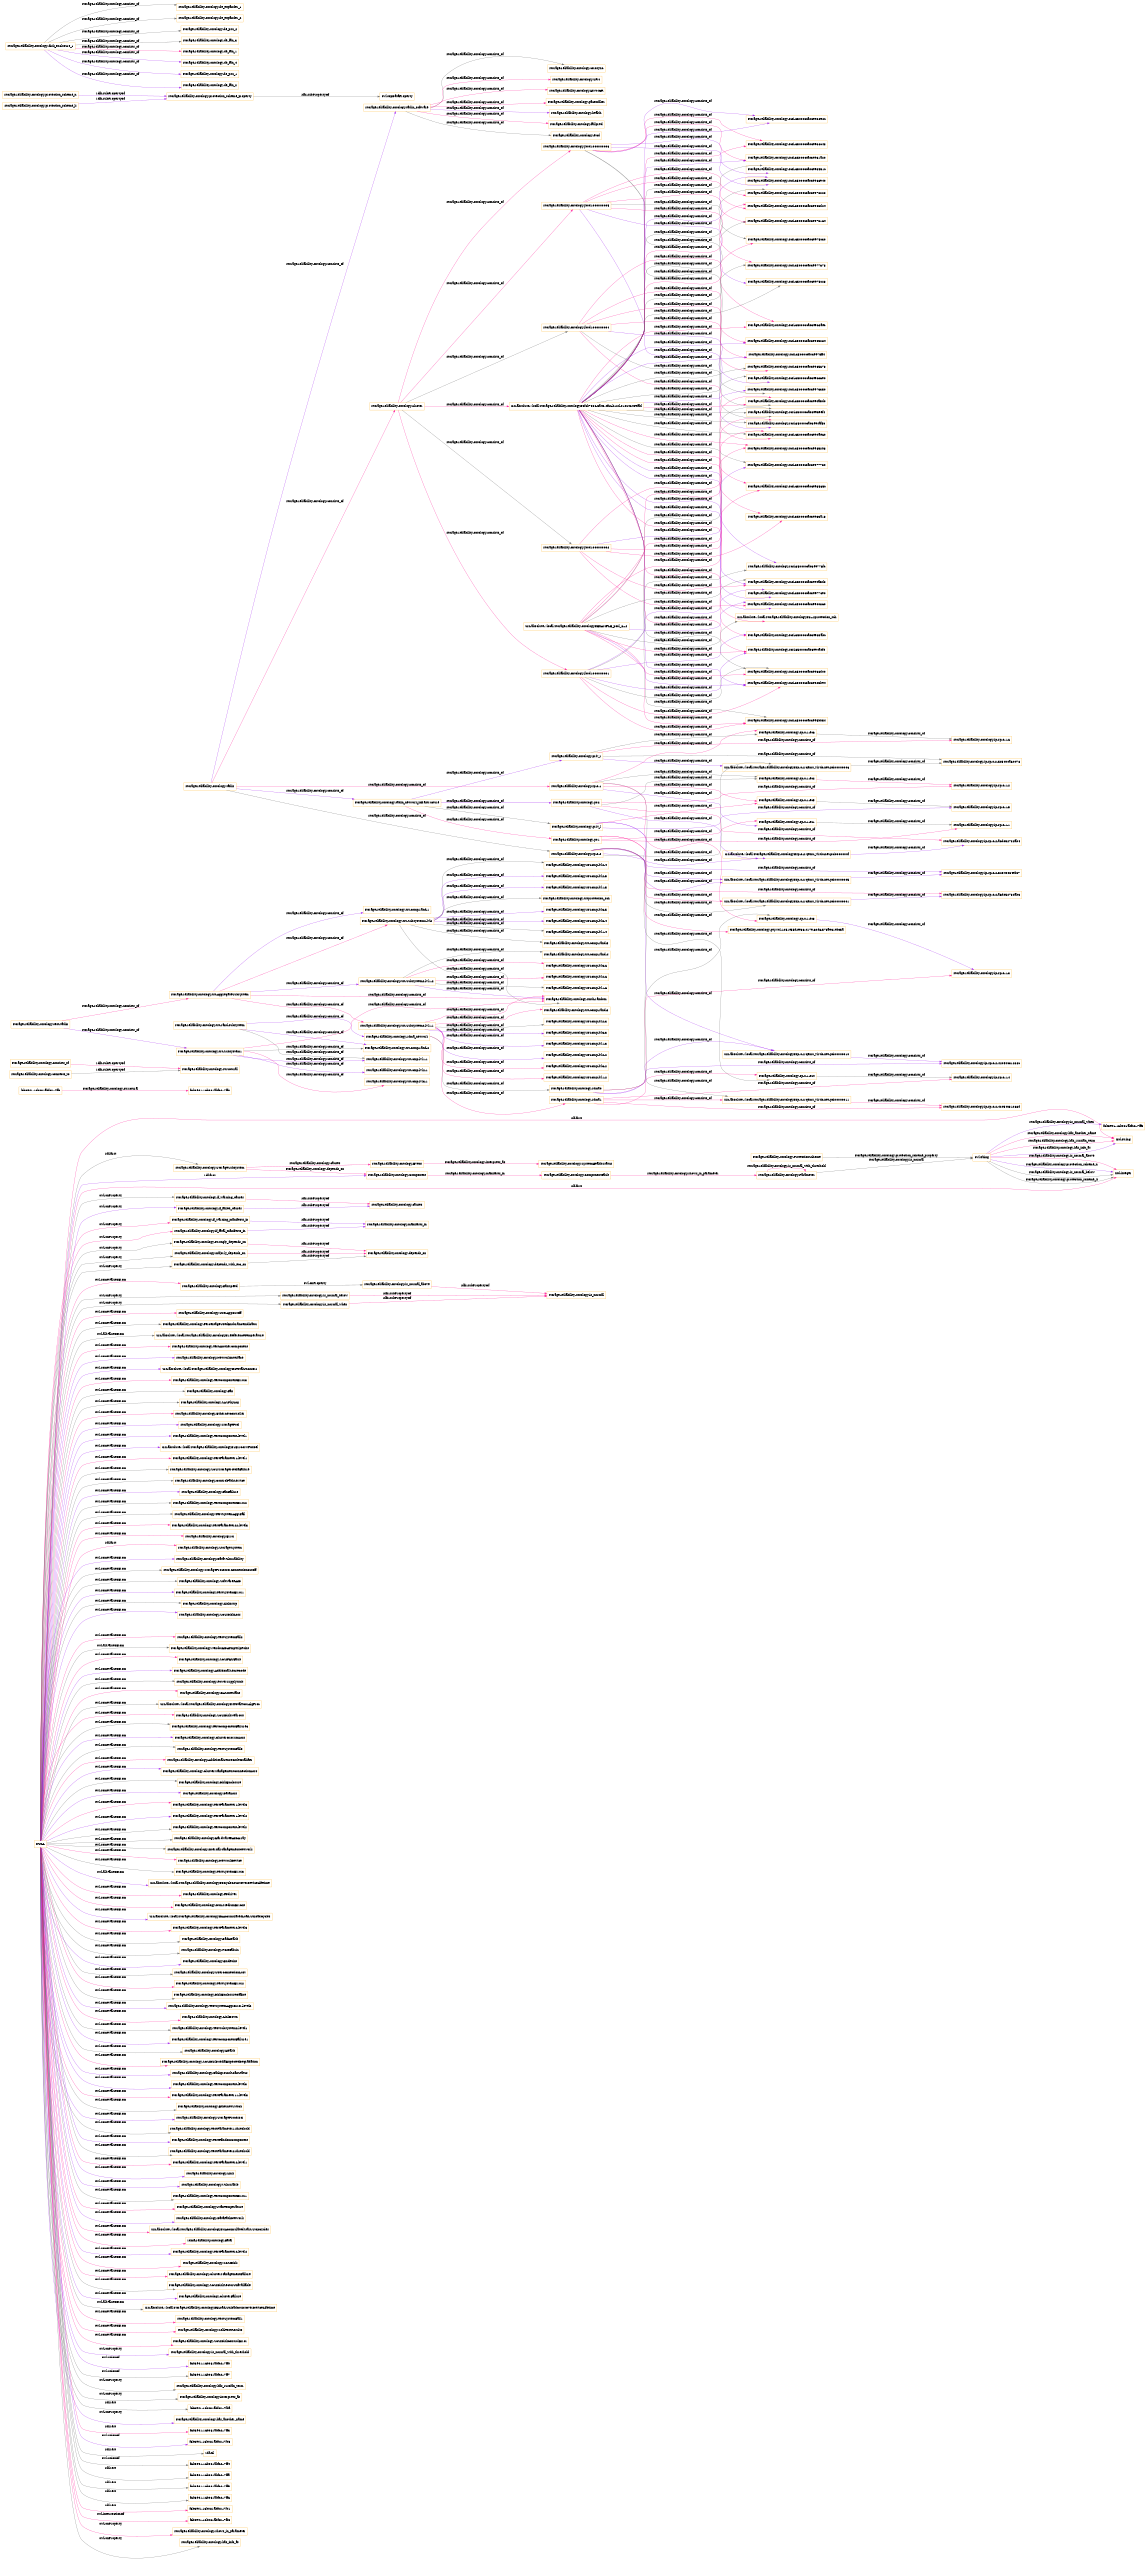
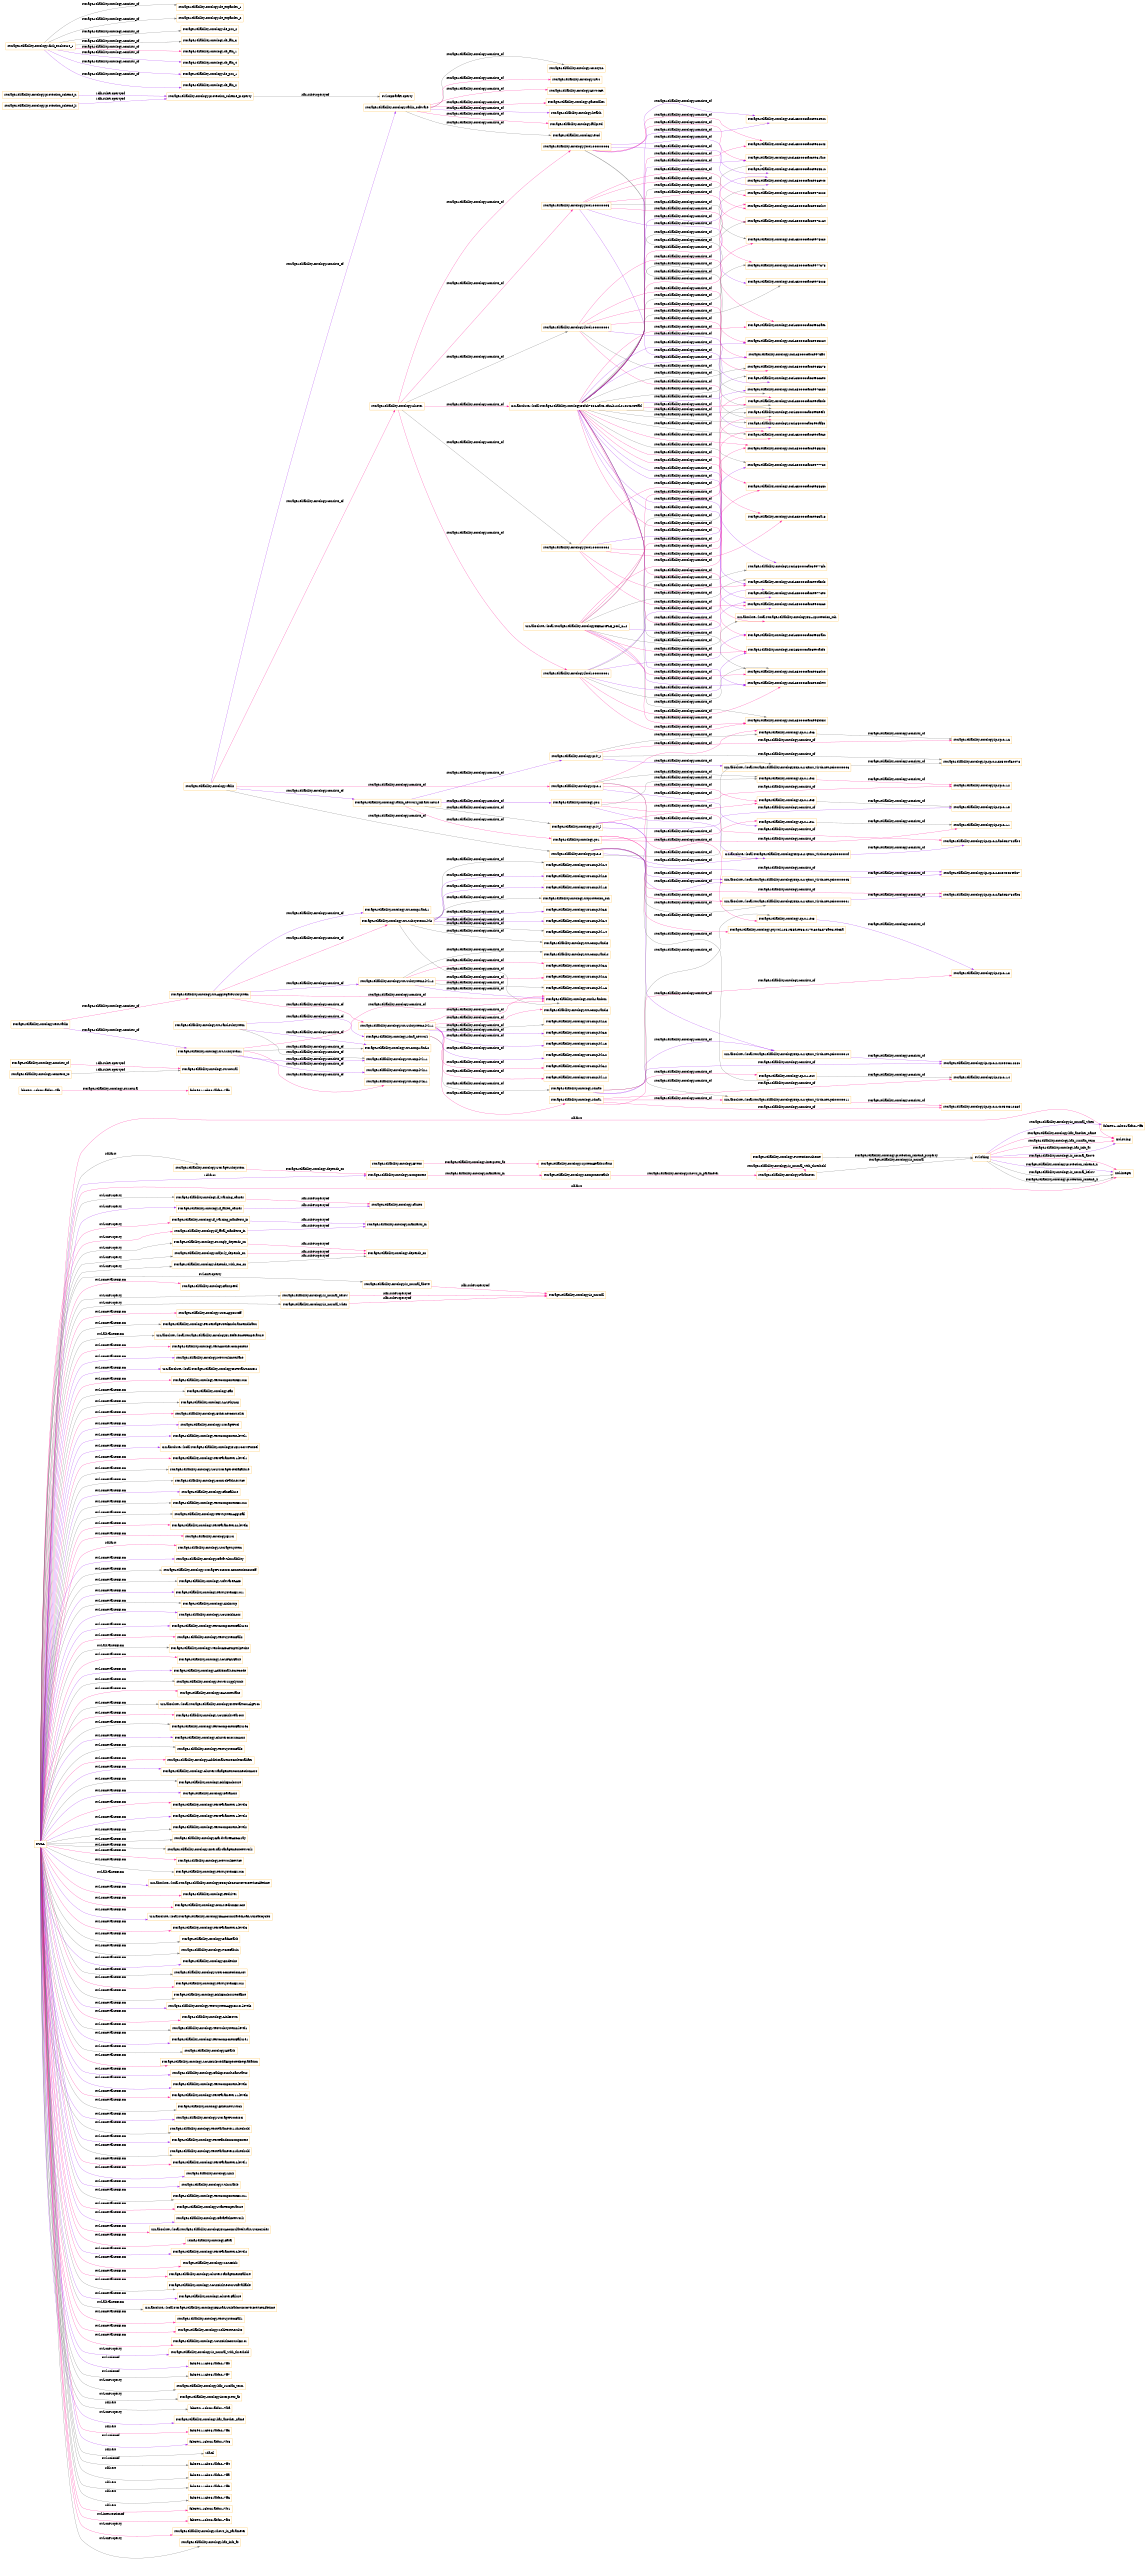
(307, 1166) -> none
(300, 1286) -> (75, 1294)
none -> (210, 1626)
